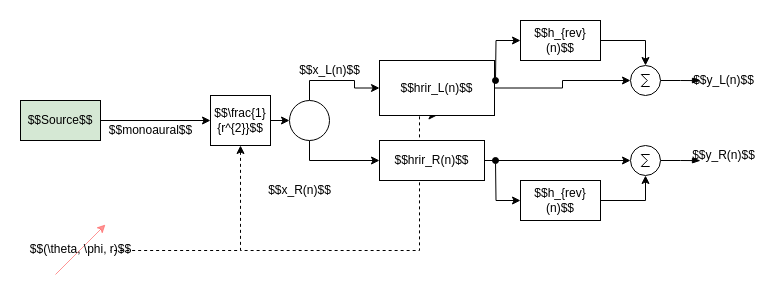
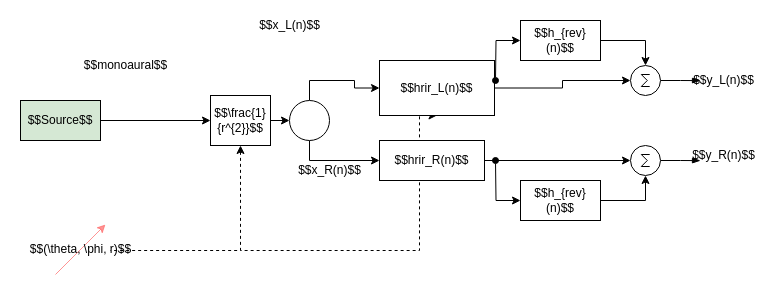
(330, 71) -> (290, 26)
(151, 131) -> (126, 66)
(300, 191) -> (330, 171)
